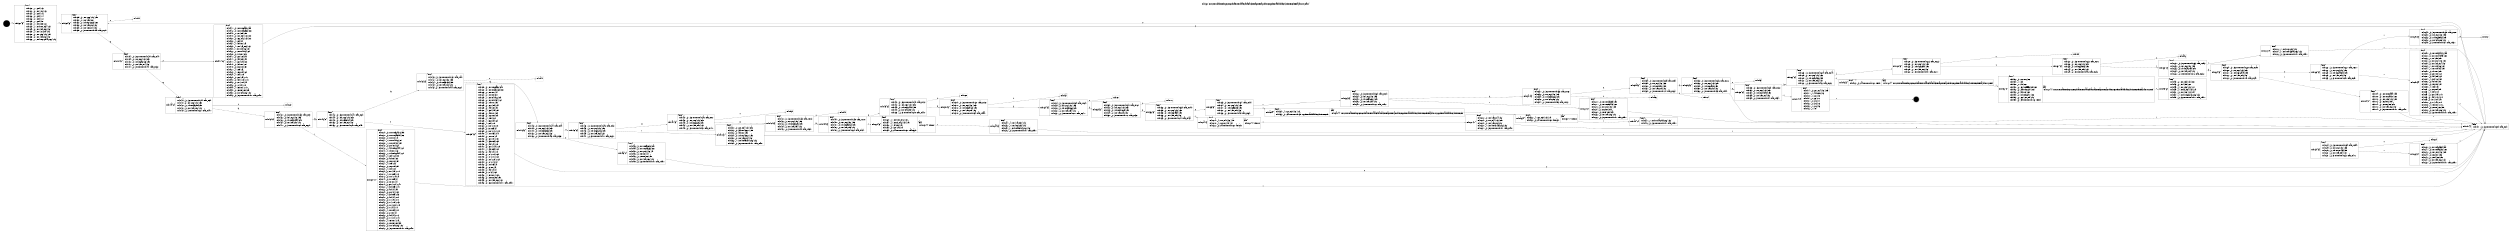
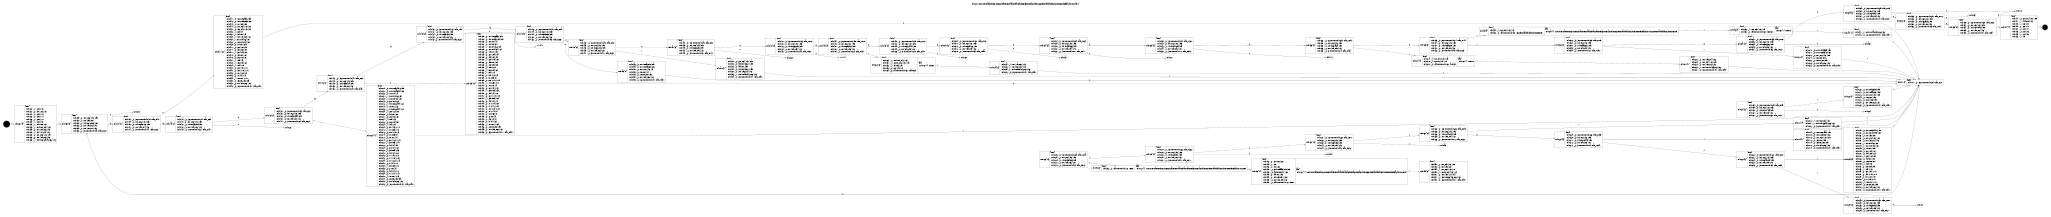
(1784, 85) -> (2004, 13)
(2089, 119) -> (1905, 55)
